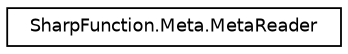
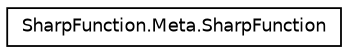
(174, 27) -> (174, 27)
